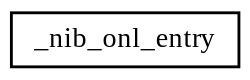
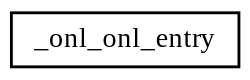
(125, 40) -> (125, 40)
